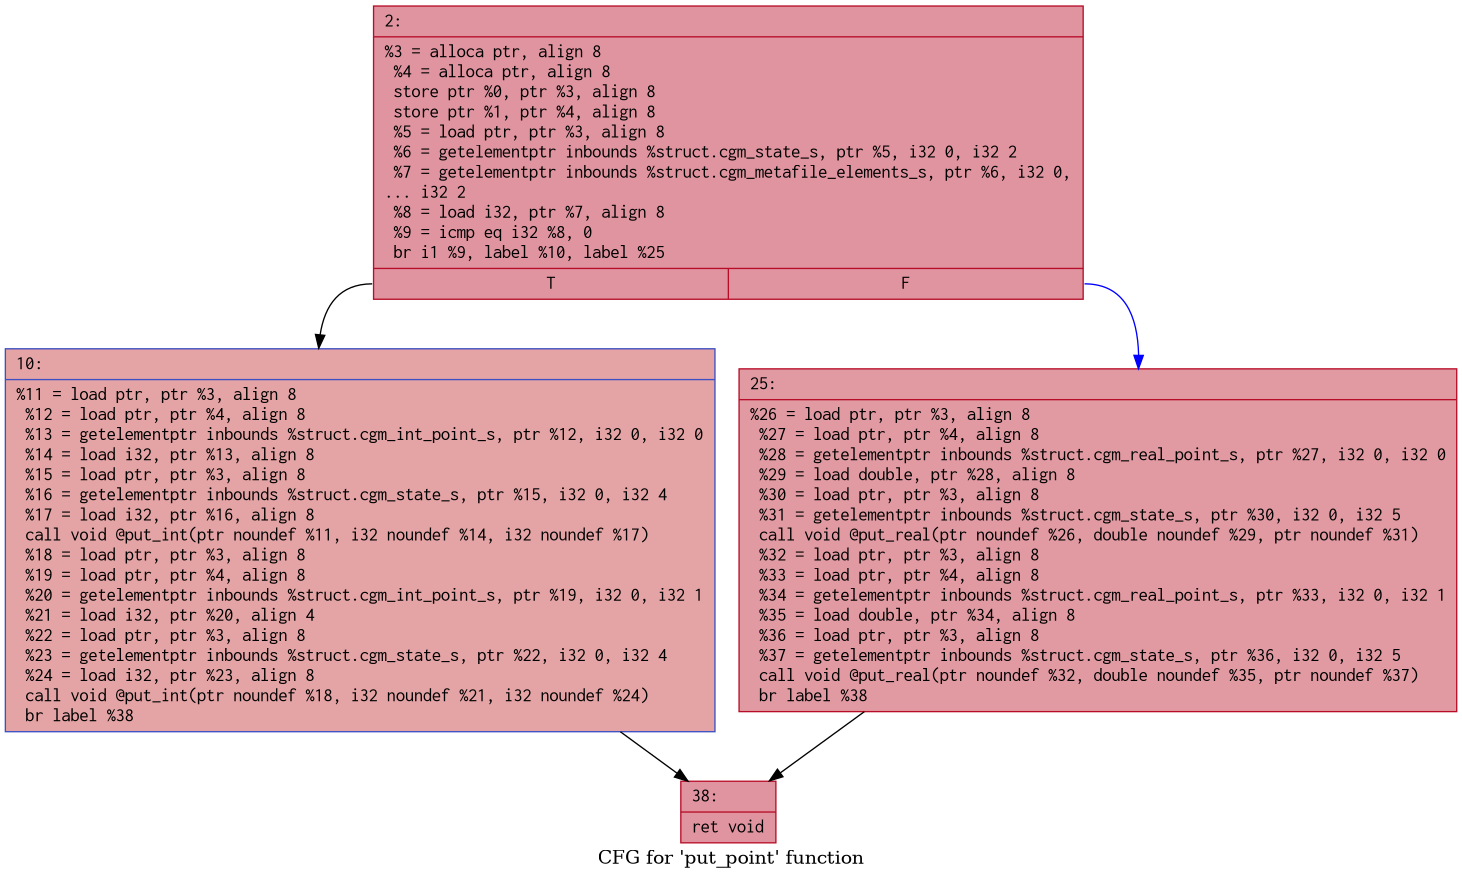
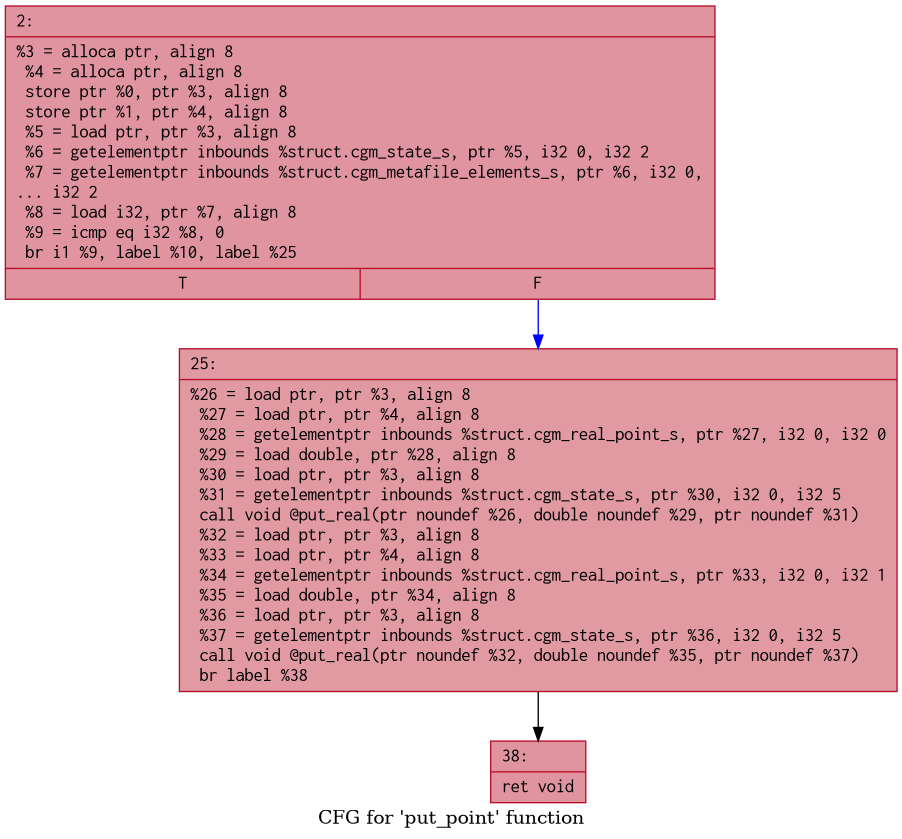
(360, 540) -> none
